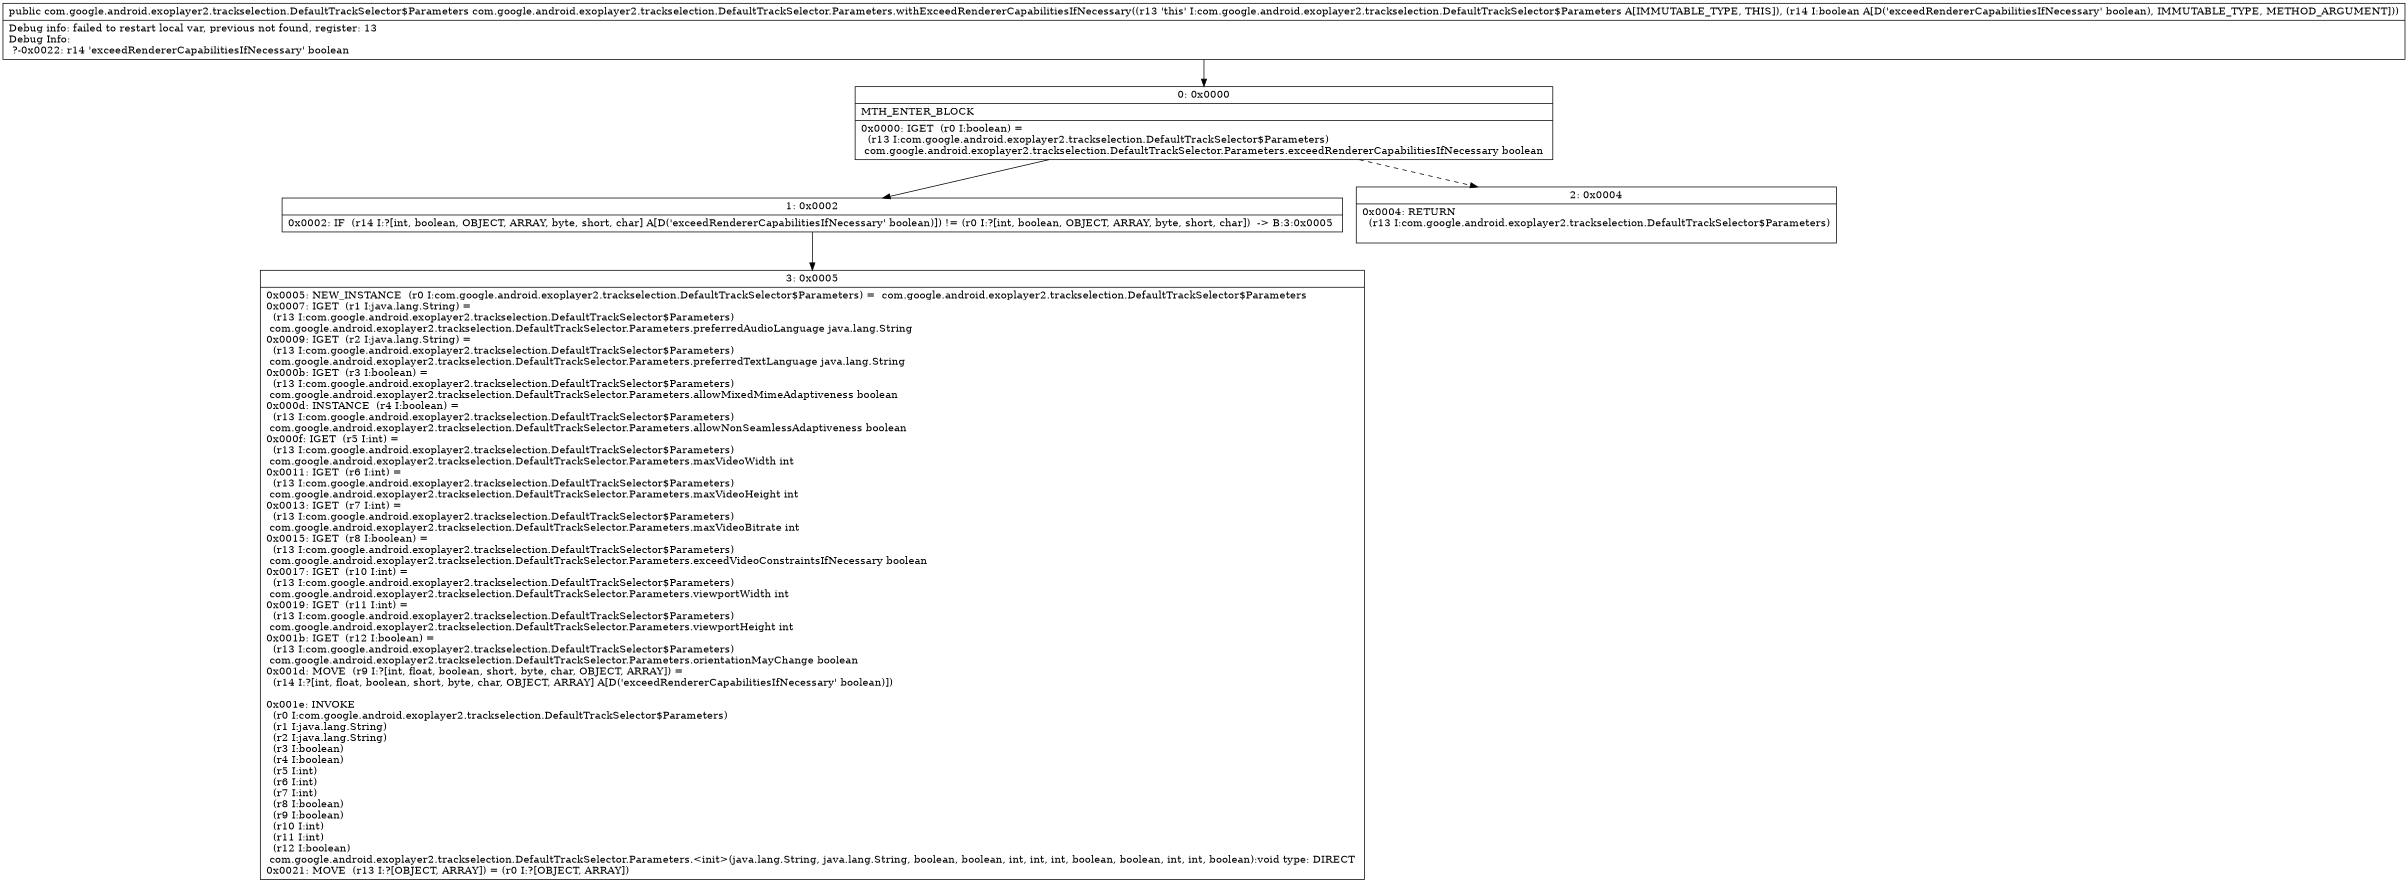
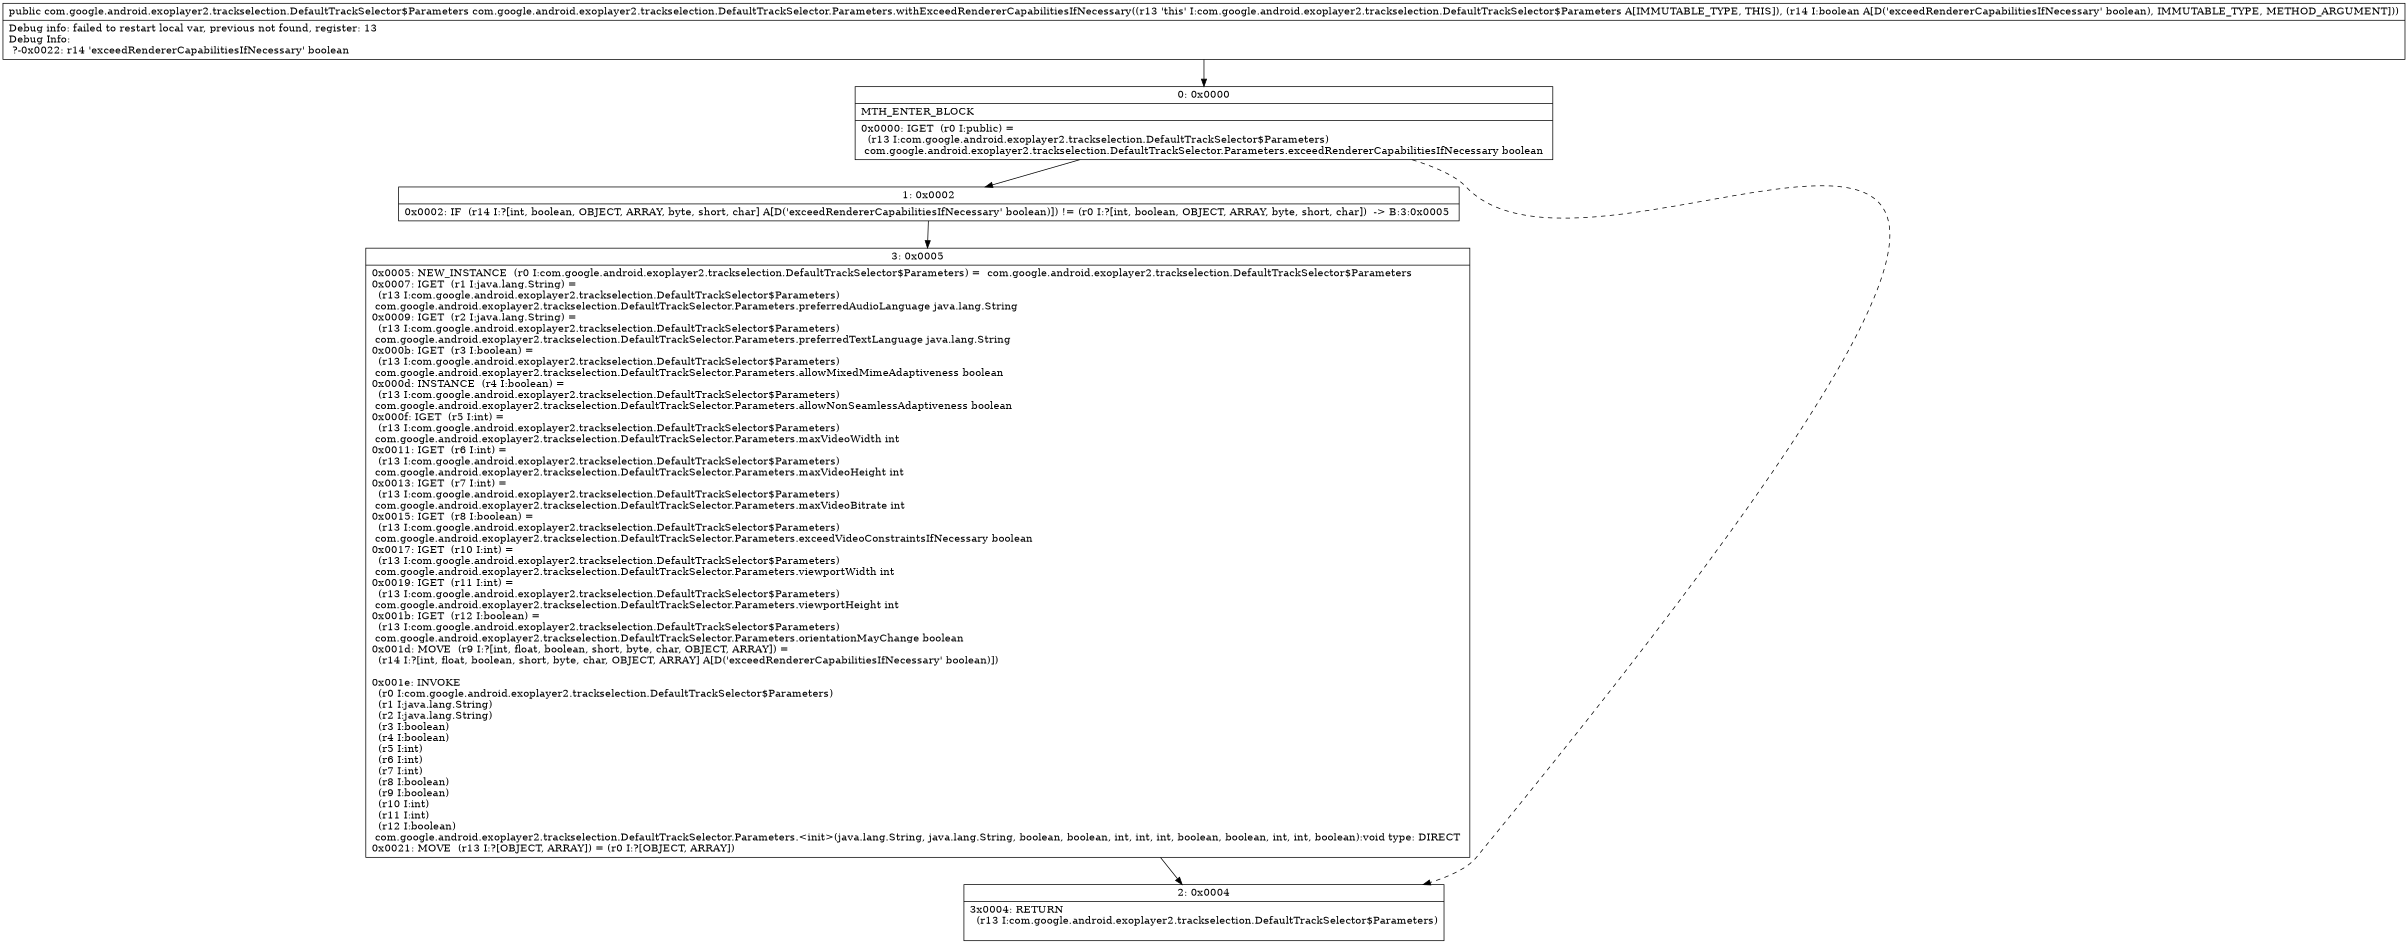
(944, 129) -> (940, 129)
(1412, 212) -> (1020, 910)
none -> (1169, 868)
